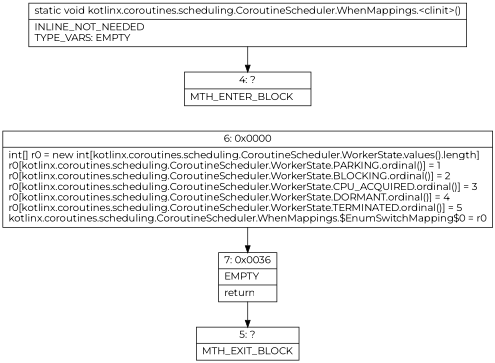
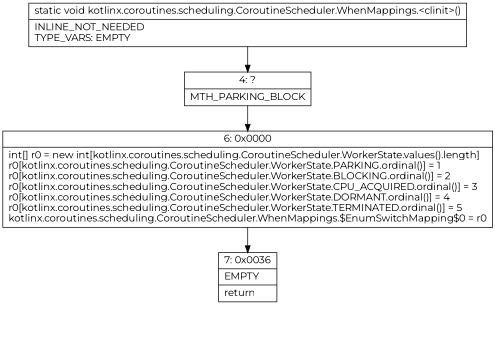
(242, 97) -> (248, 97)
none -> (248, 115)
(248, 344) -> none
